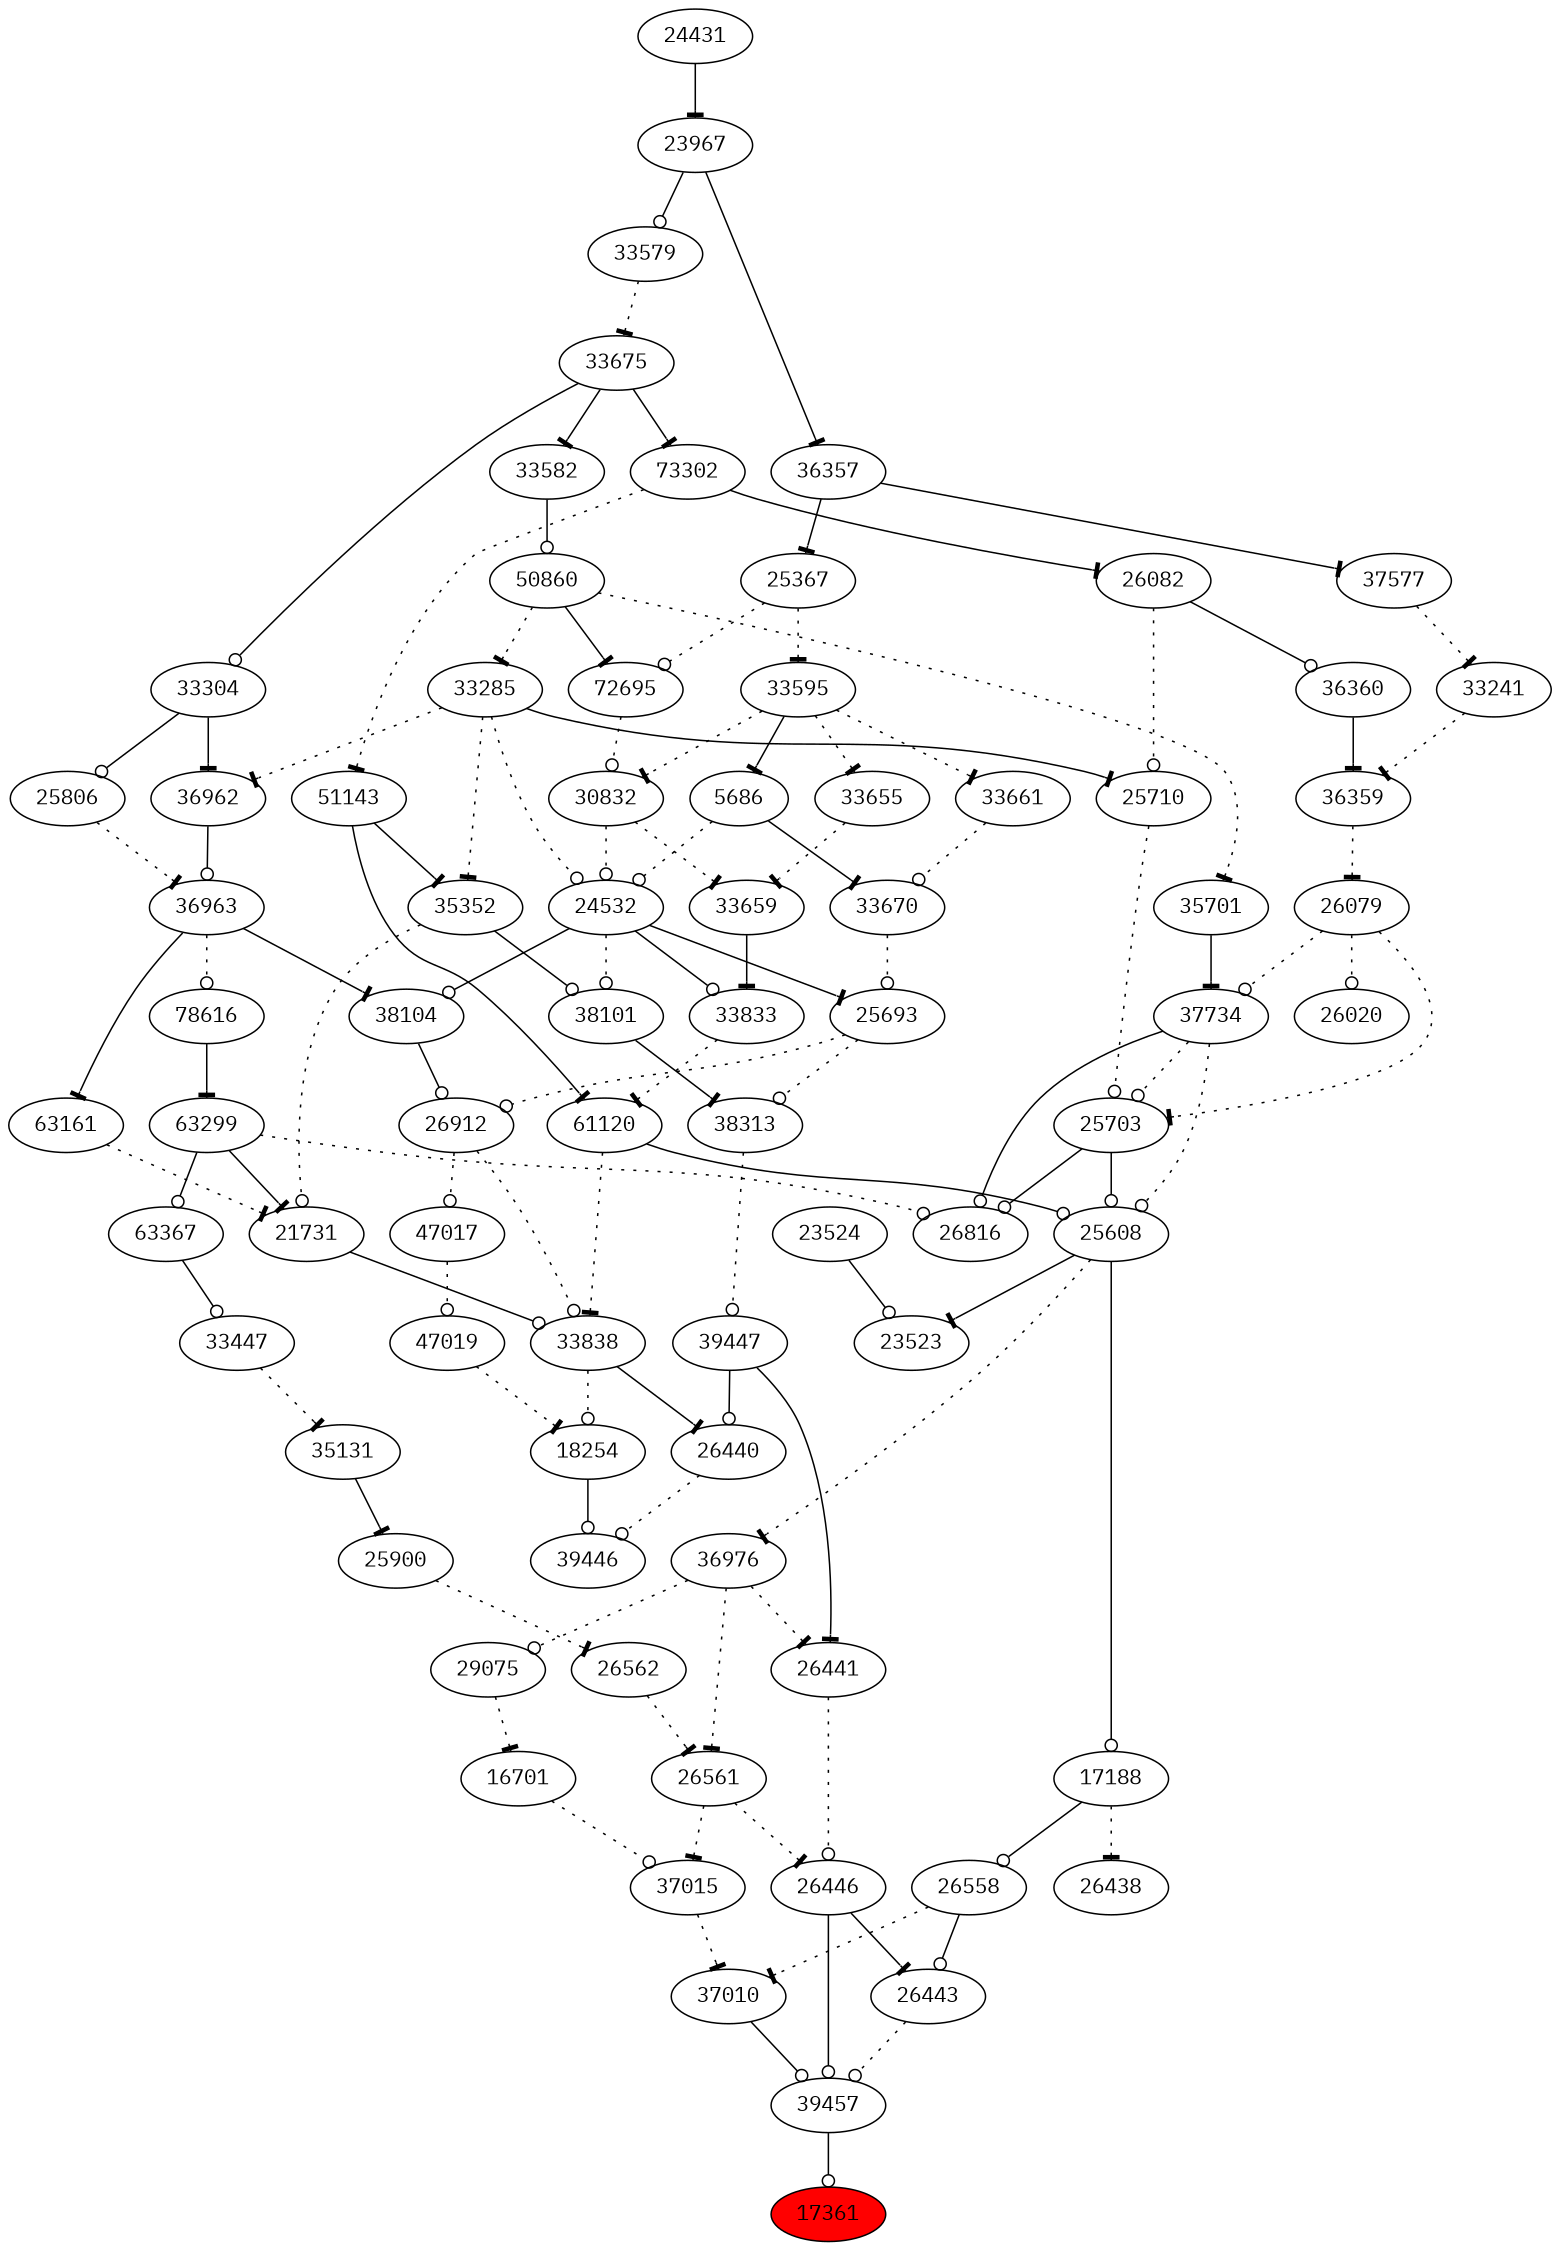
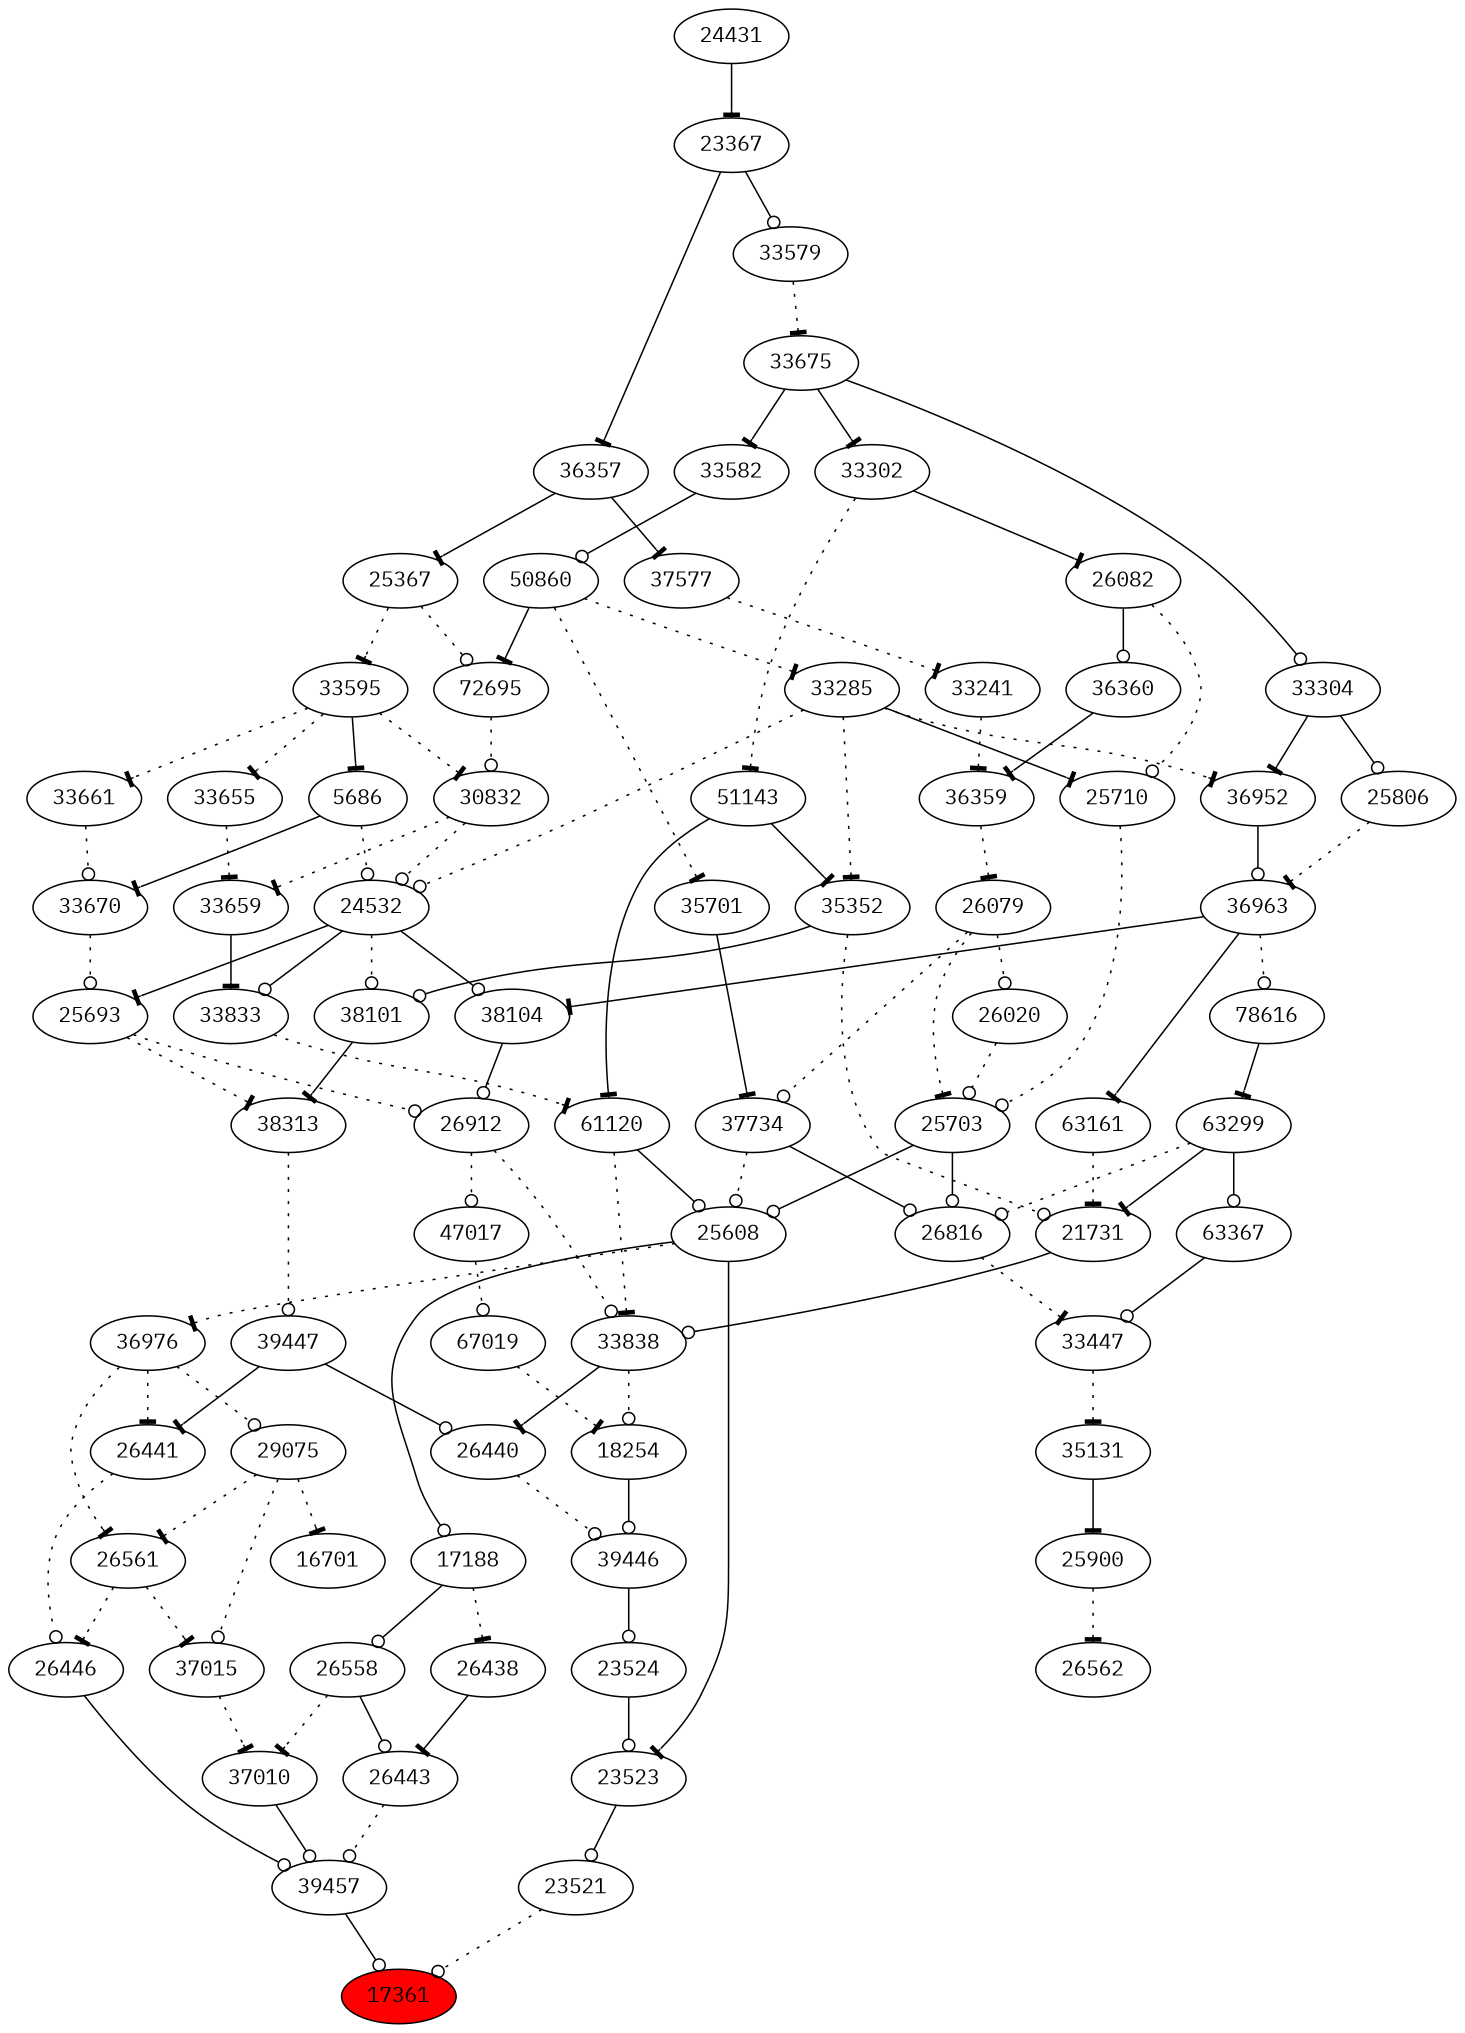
(695, 145) -> (732, 145)
(688, 472) -> (872, 472)
(208, 799) -> (1258, 799)
(1165, 1066) -> (984, 1065)
(821, 1067) -> (186, 1069)
none -> (1020, 1286)
(447, 1343) -> (488, 1343)
none -> (629, 1609)
(667, 1721) -> (212, 1504)
(598, 1830) -> (249, 1555)
none -> (576, 1888)
(877, 1940) -> (447, 1721)
